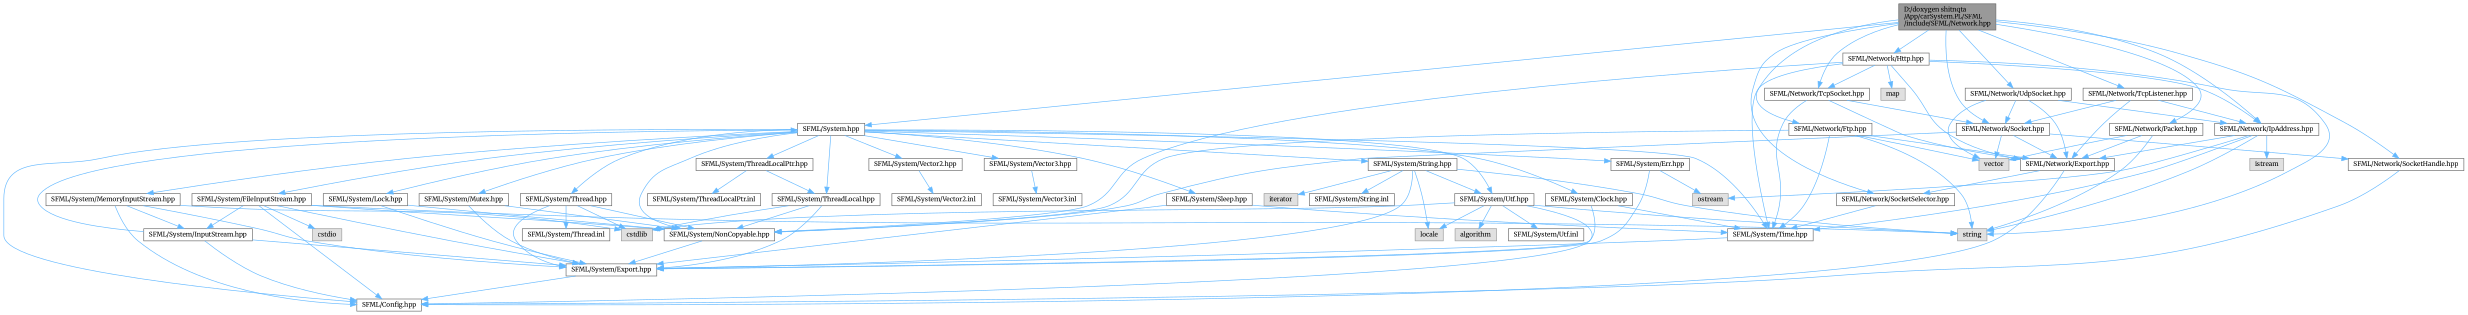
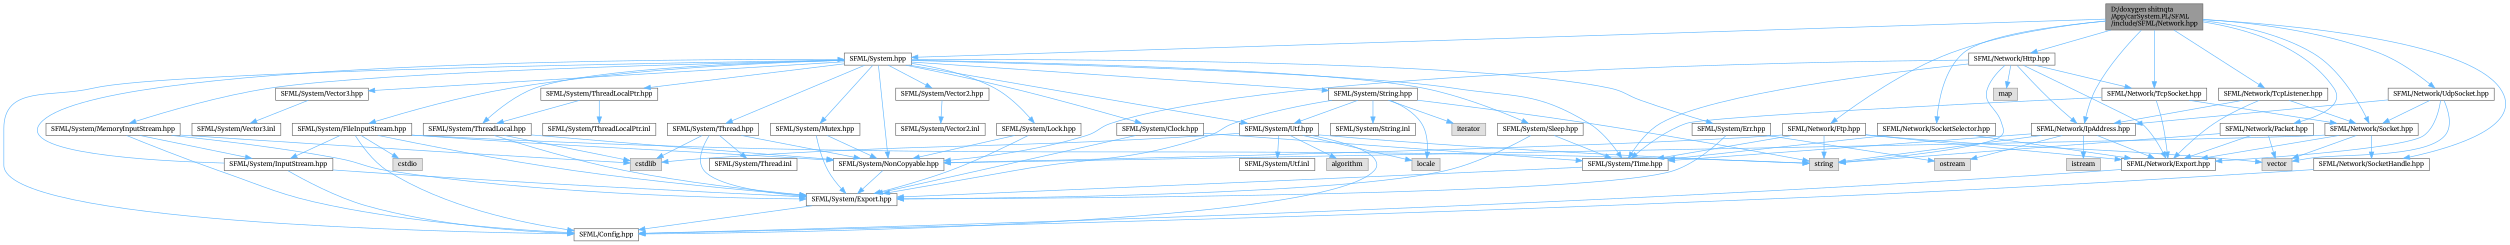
(1996, 179) -> (2049, 146)
